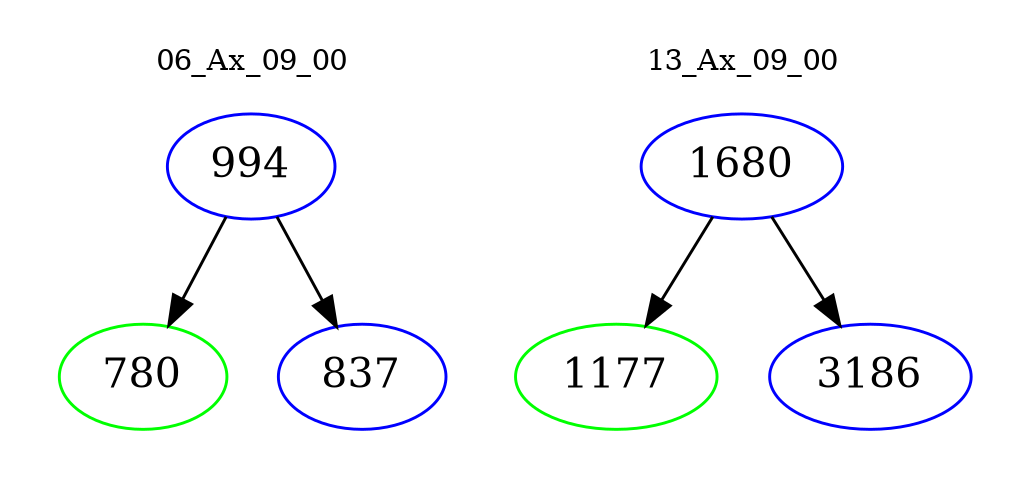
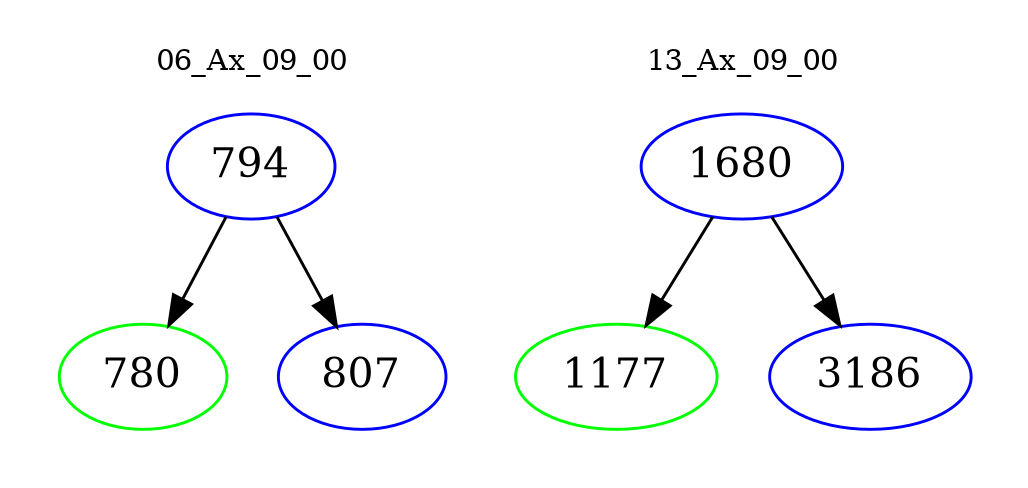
(251, 166) -> (251, 166)
(362, 377) -> (362, 377)
